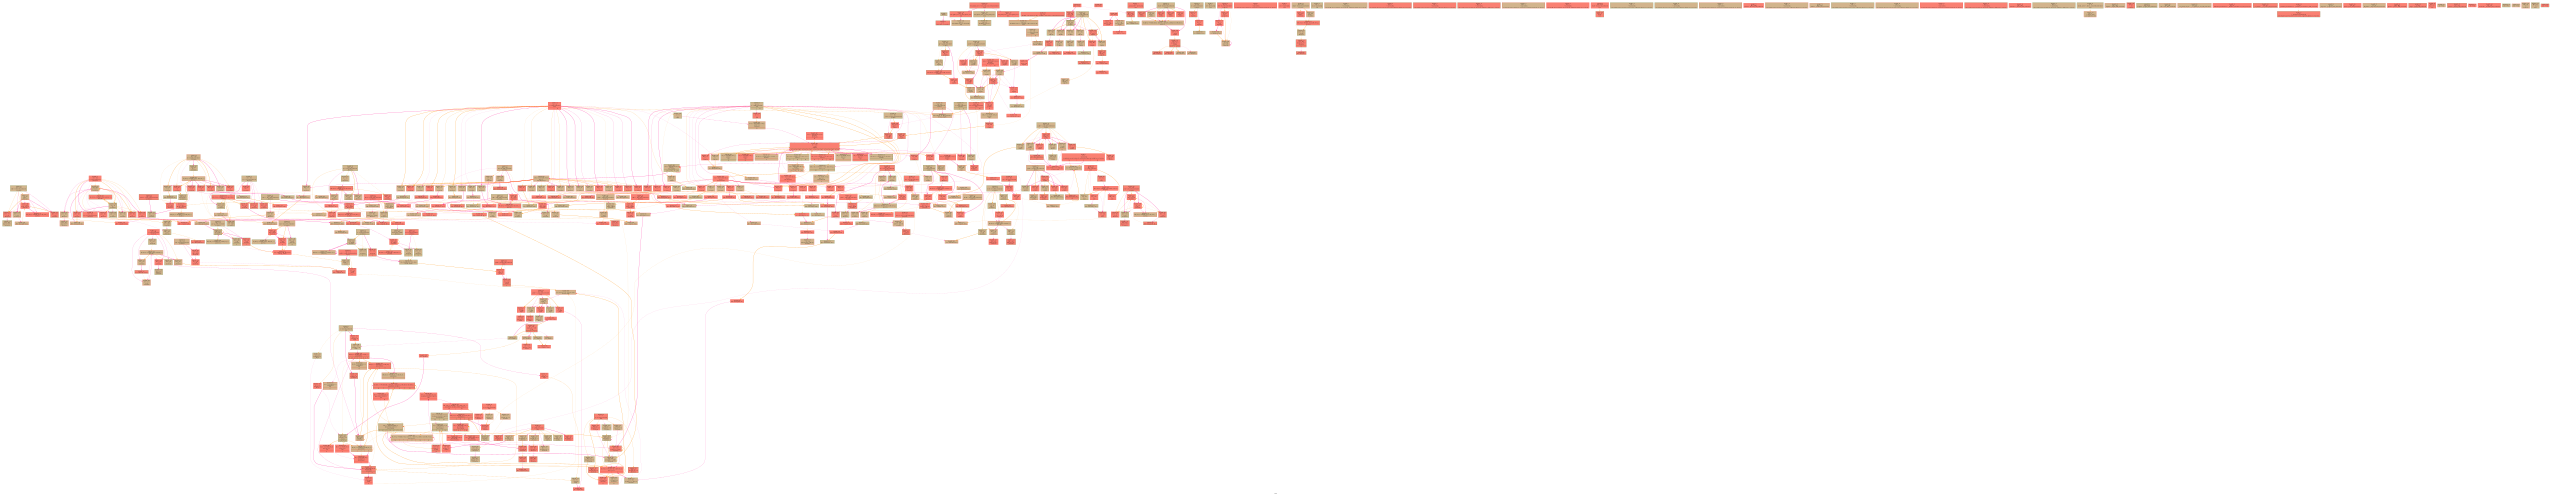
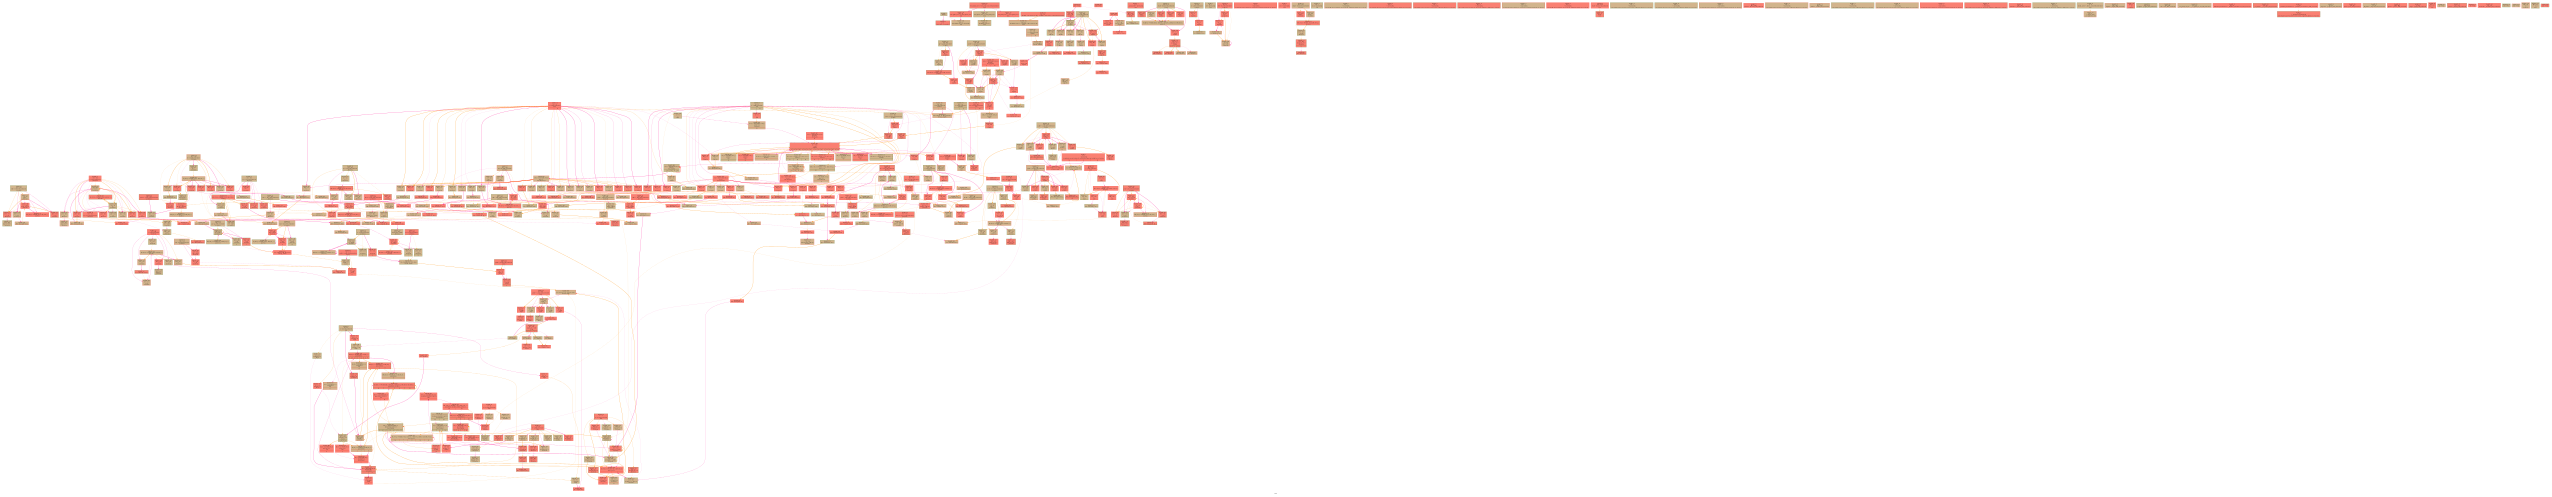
(476, 427) -> (515, 443)
